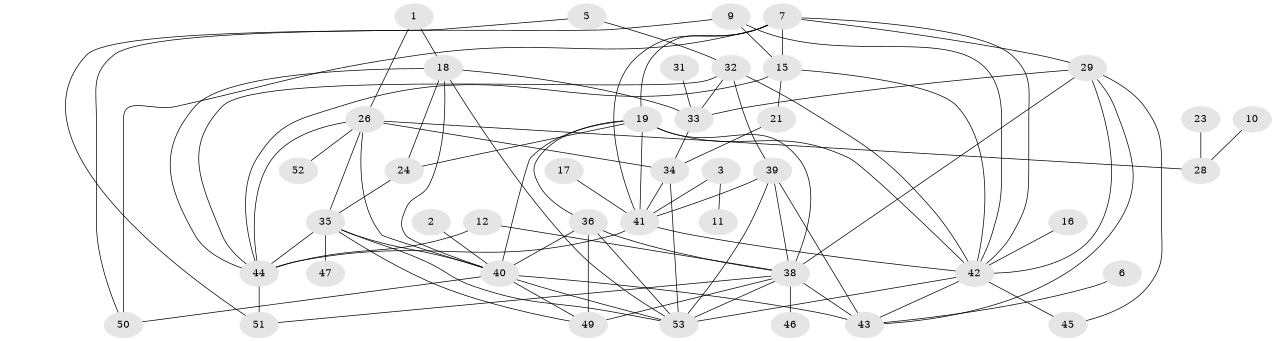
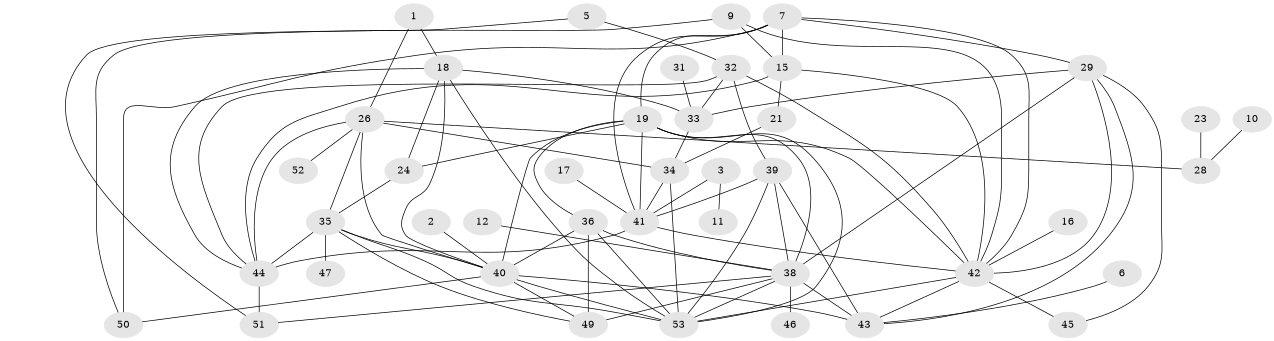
none -> (839, 202)
(372, 250) -> none
